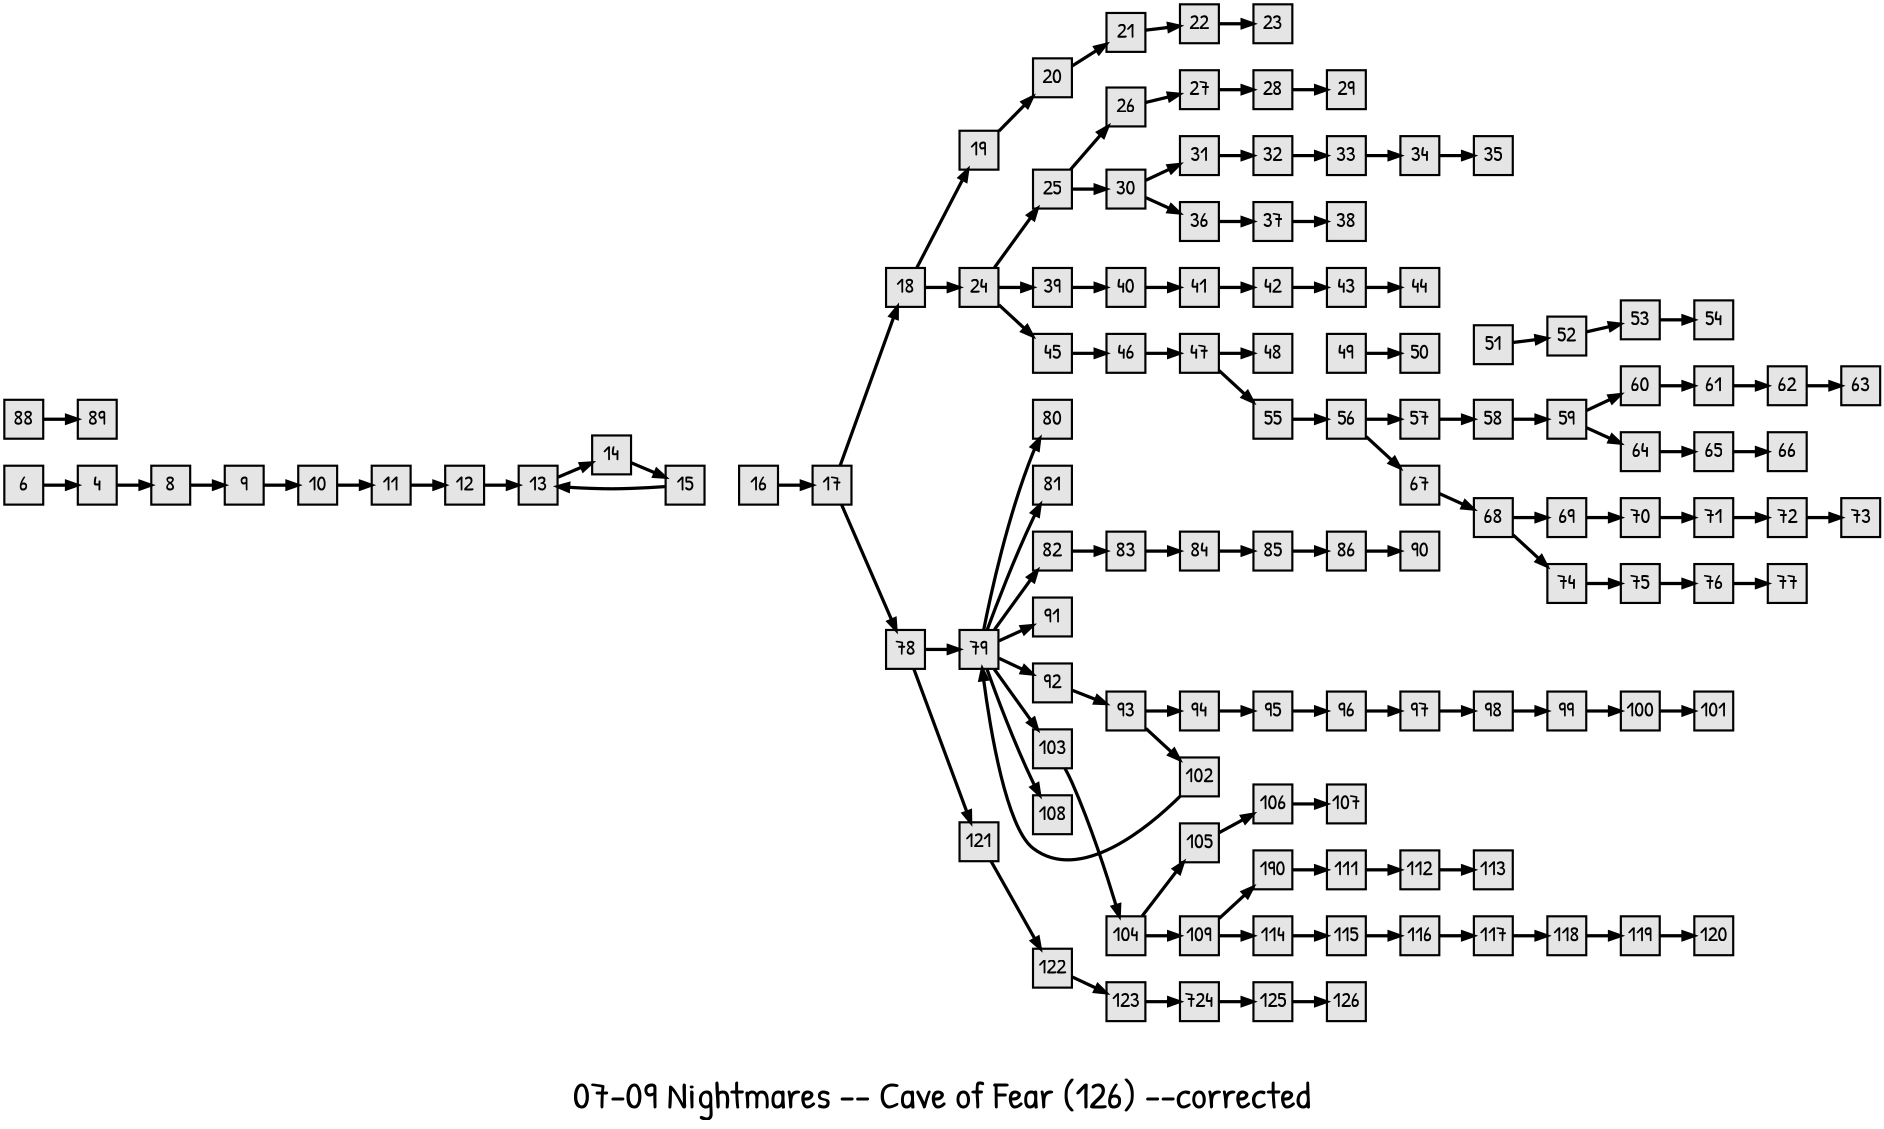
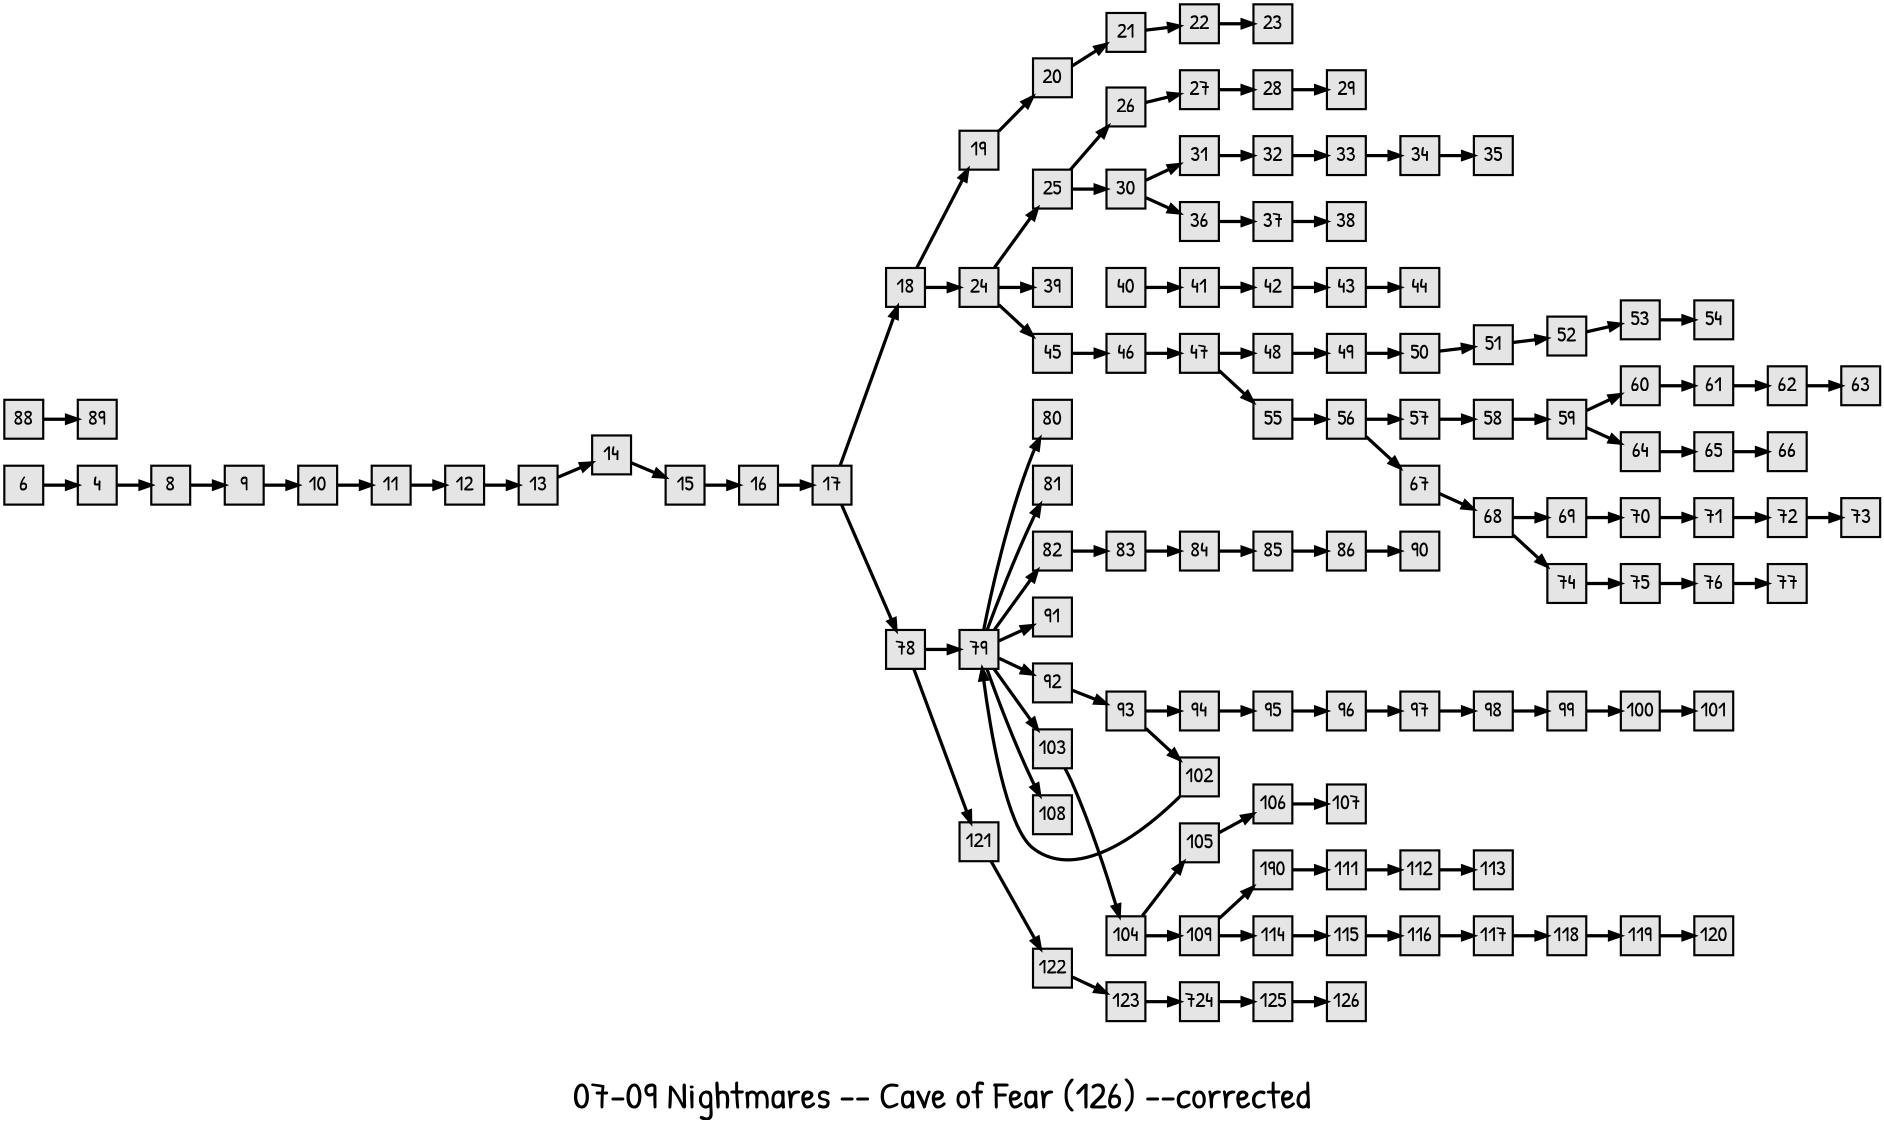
(1084, 287) -> none
none -> (1451, 350)
none -> (1304, 353)
(617, 489) -> (716, 485)
